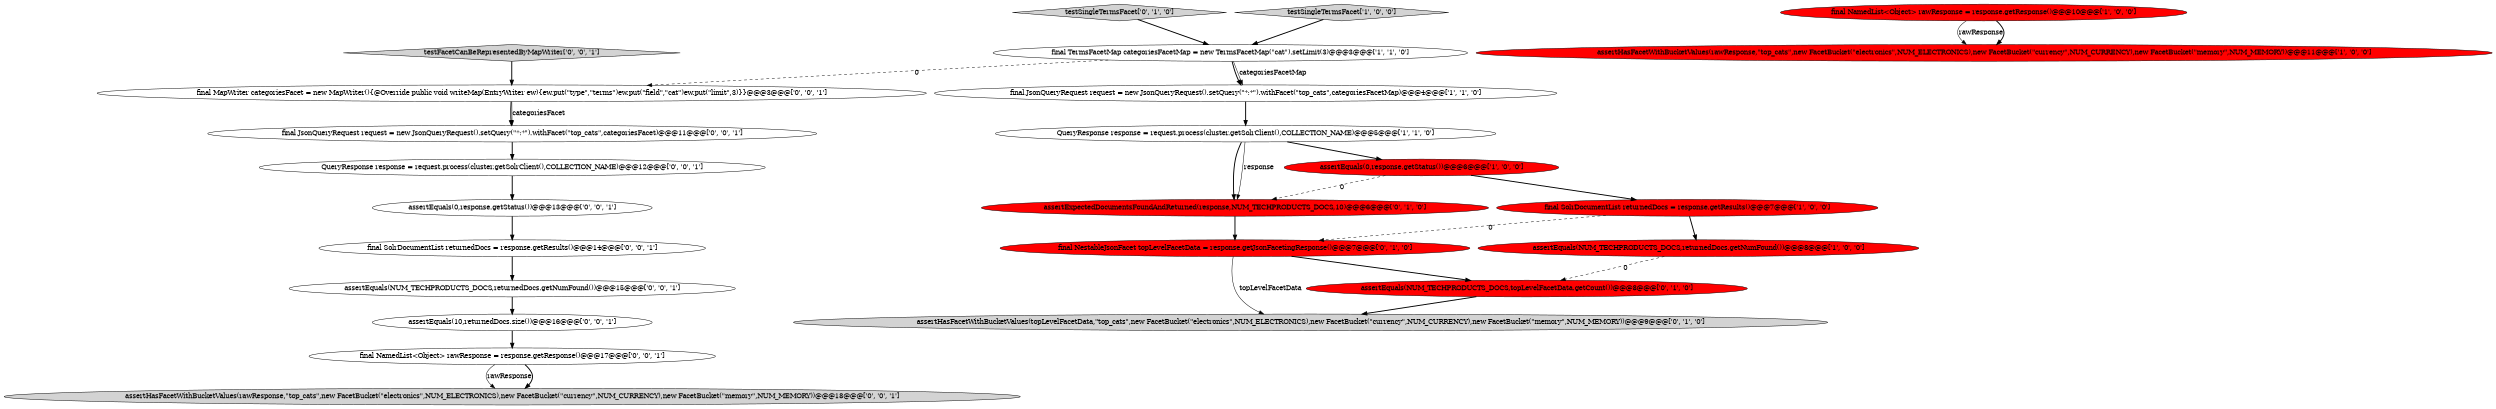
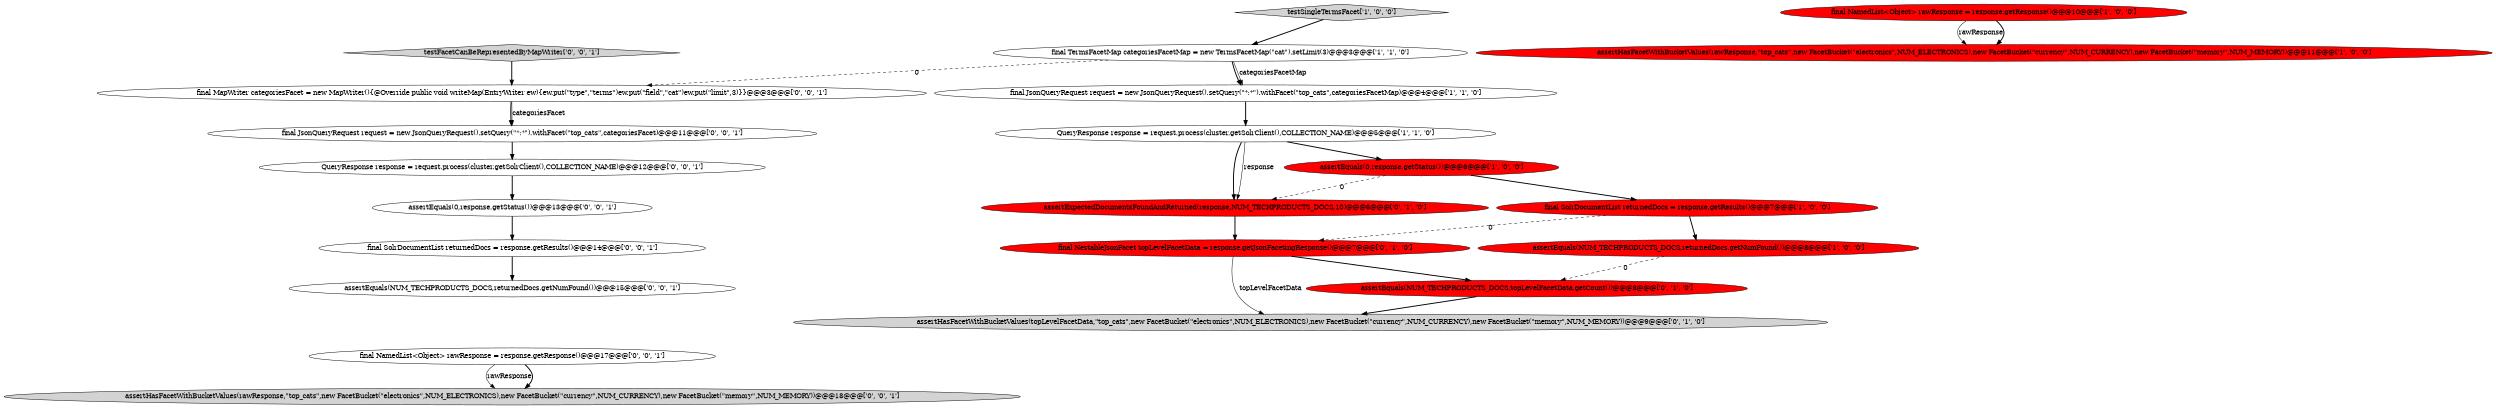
(1119, 13) -> none
(512, 322) -> none
